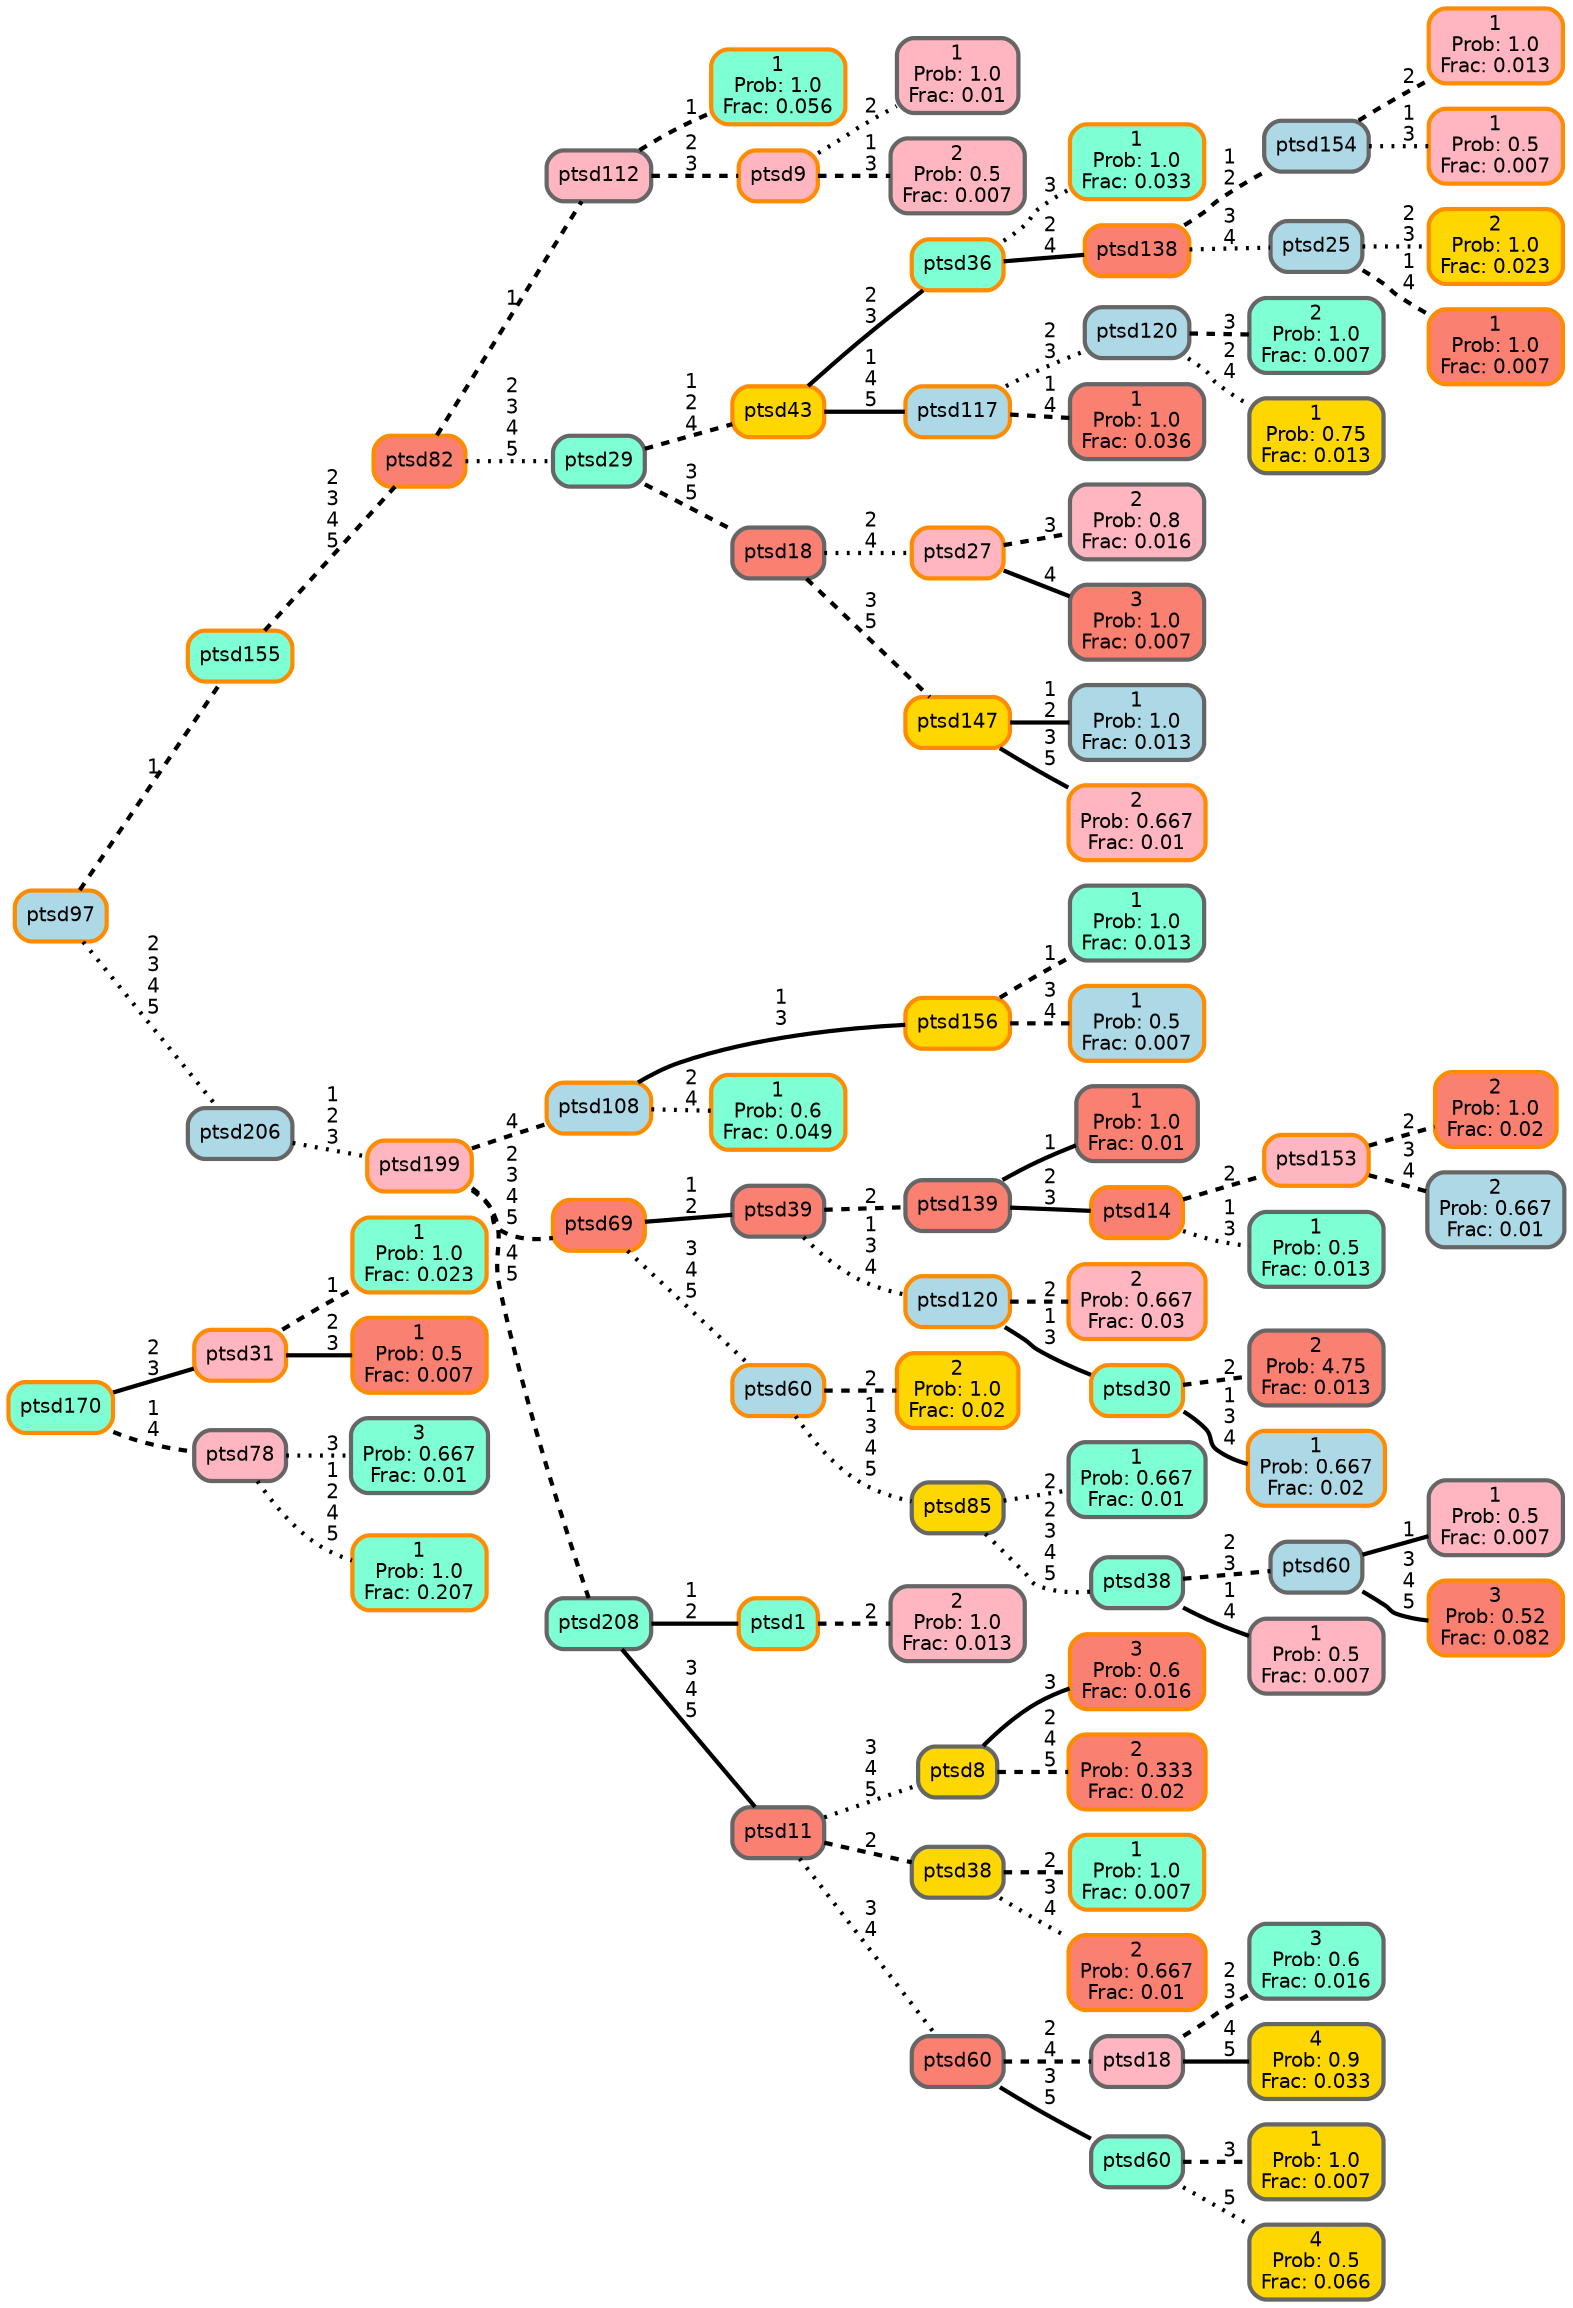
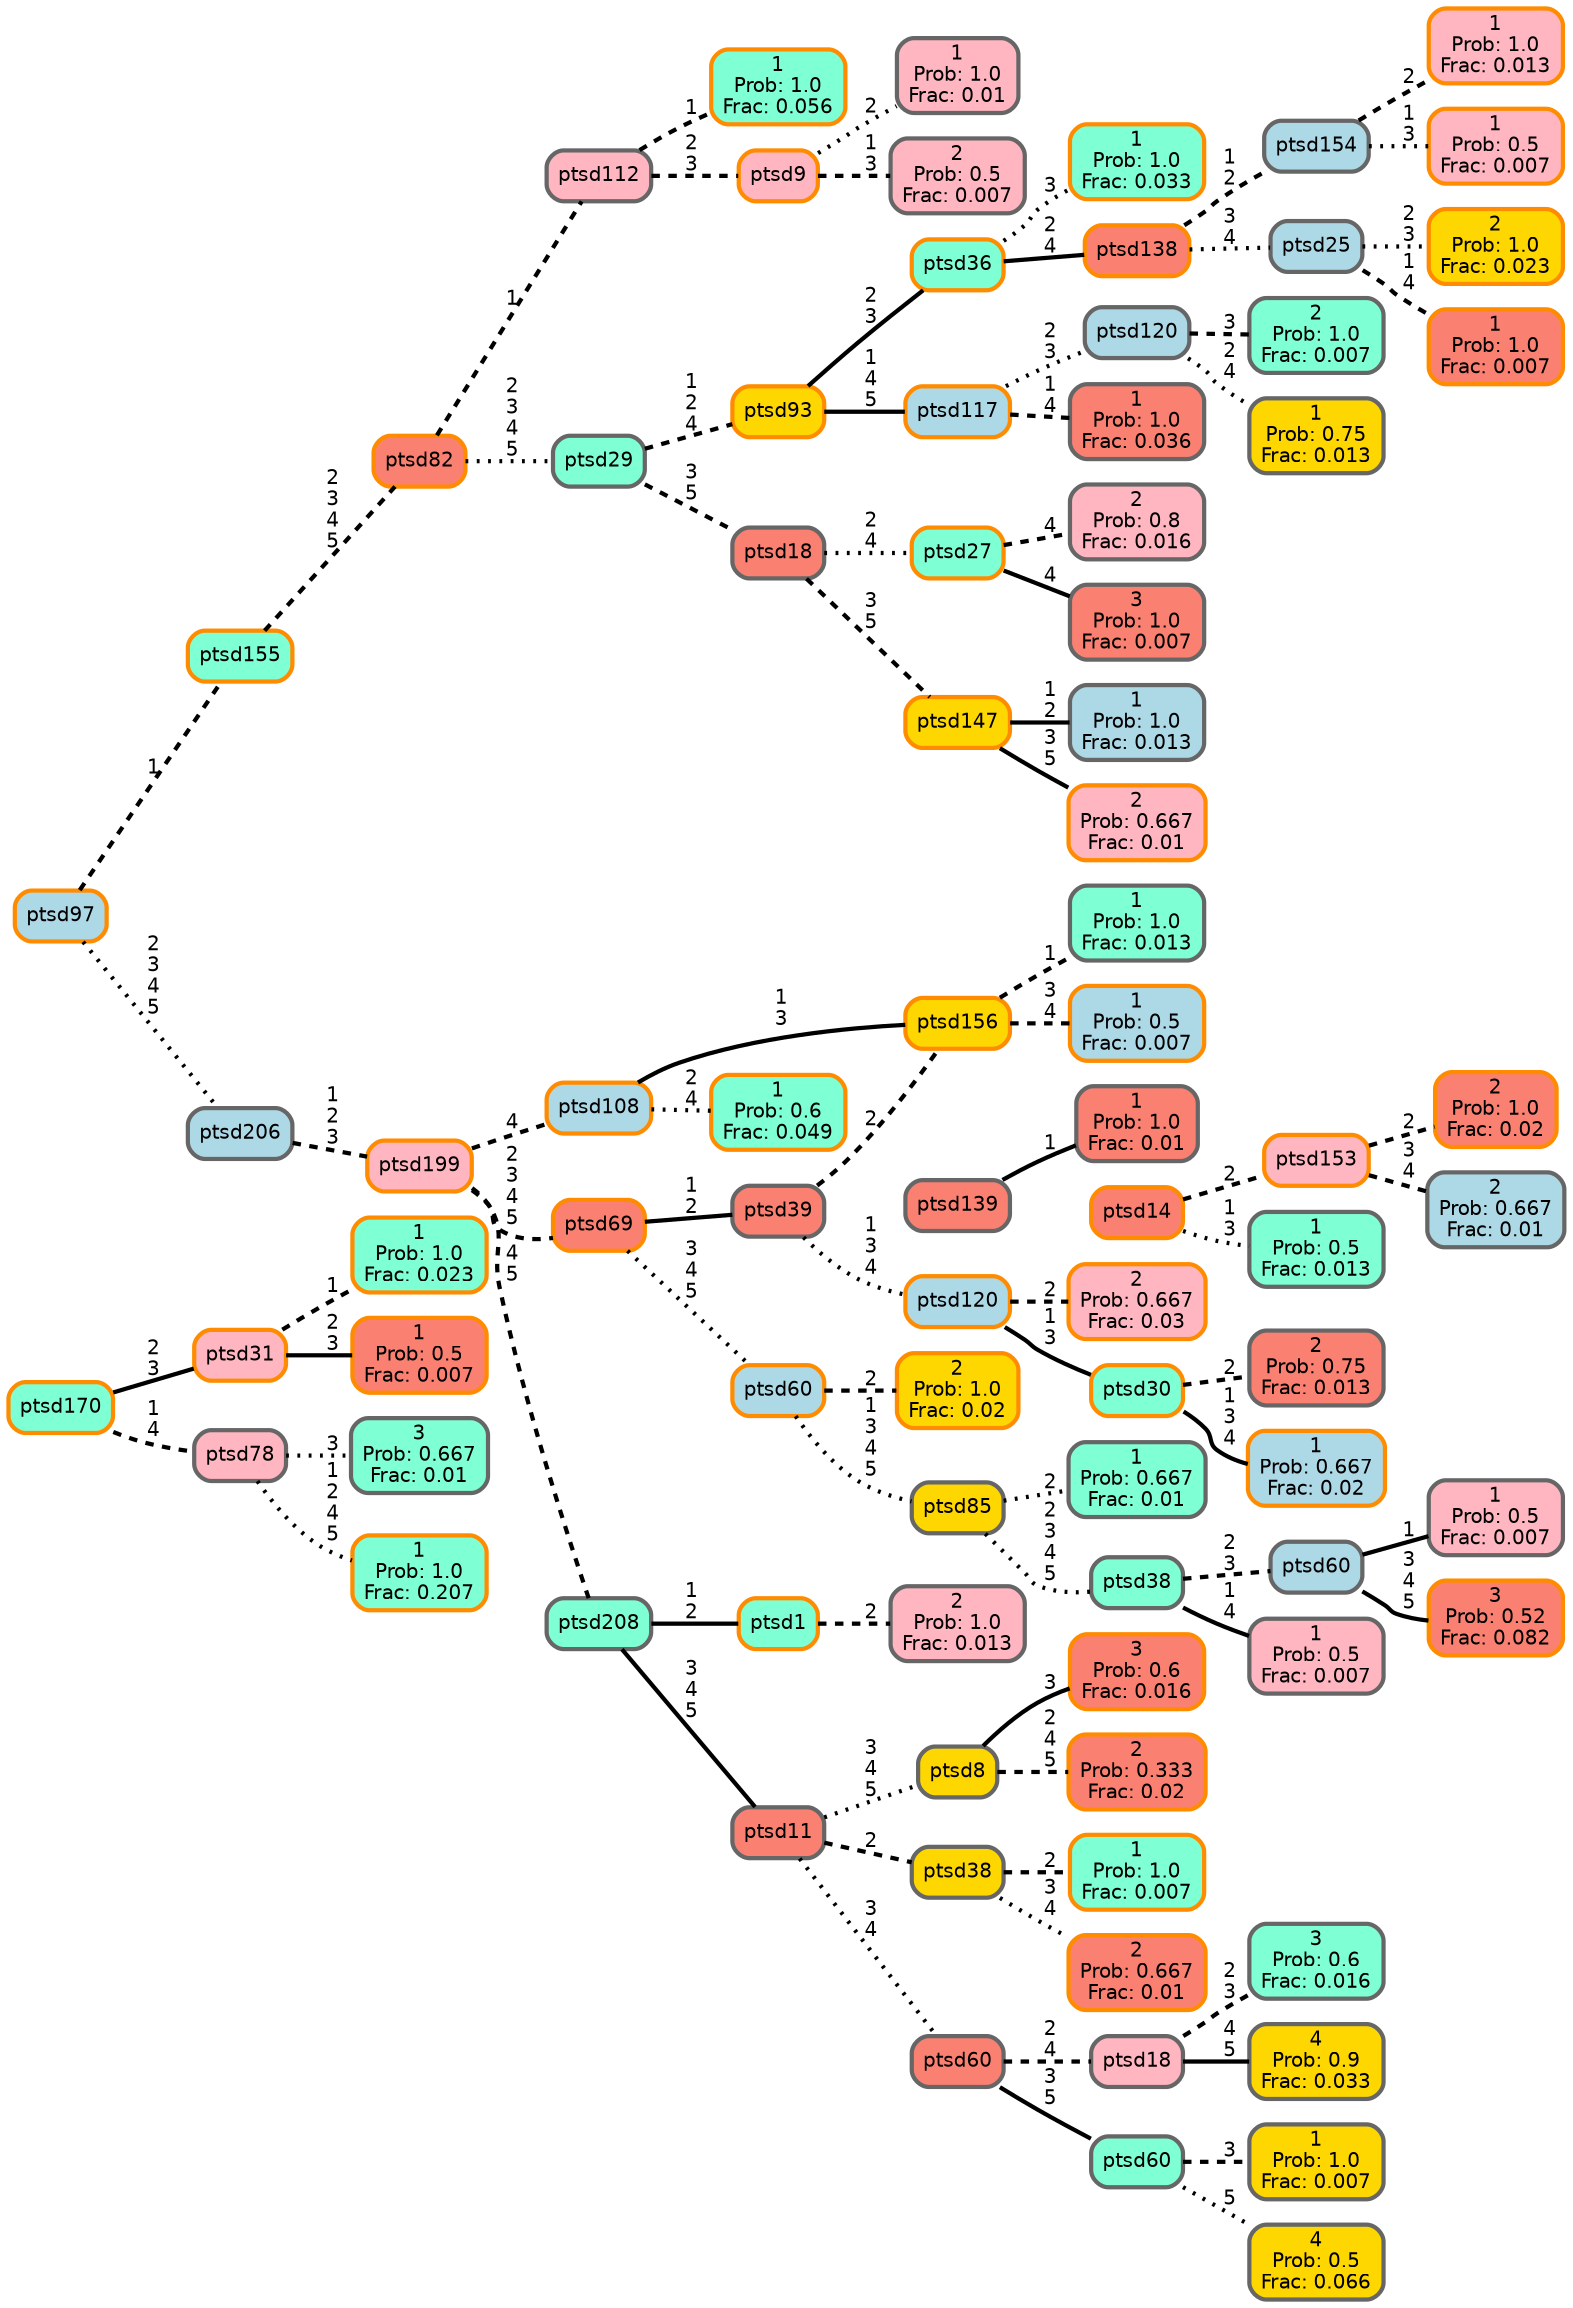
(778, 412) -> (778, 412)
(1047, 527) -> (1047, 527)
(958, 553) -> (958, 553)
(330, 1150) -> (330, 1150)
(865, 1209) -> (883, 1122)
(1050, 1209) -> none
(1316, 1368) -> (1316, 1368)
